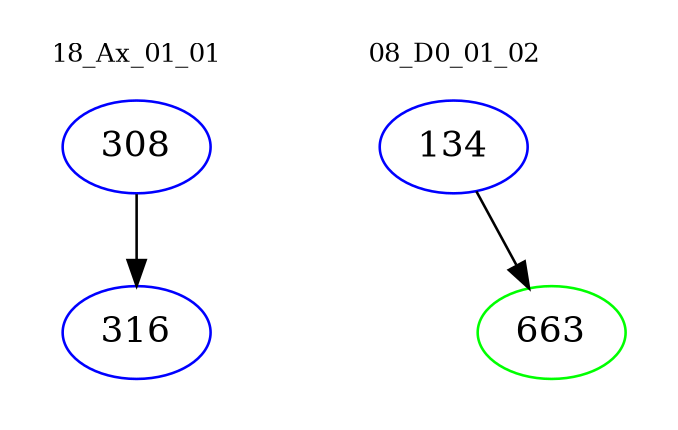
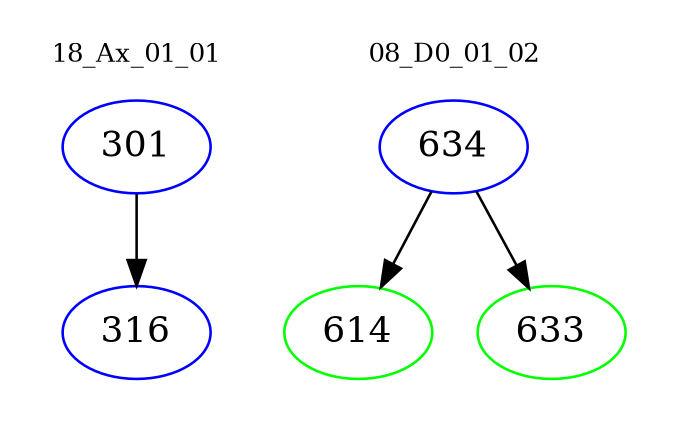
(137, 147) -> (137, 147)
(454, 147) -> (454, 147)
none -> (358, 333)
(552, 333) -> (552, 333)
